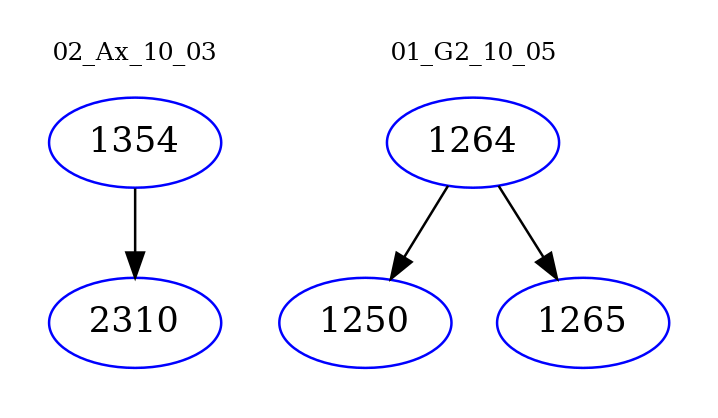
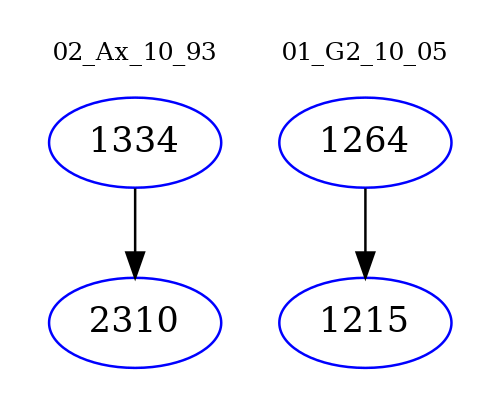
(135, 54) -> (135, 54)
(135, 143) -> (135, 143)
(365, 323) -> none
(583, 323) -> (365, 323)
